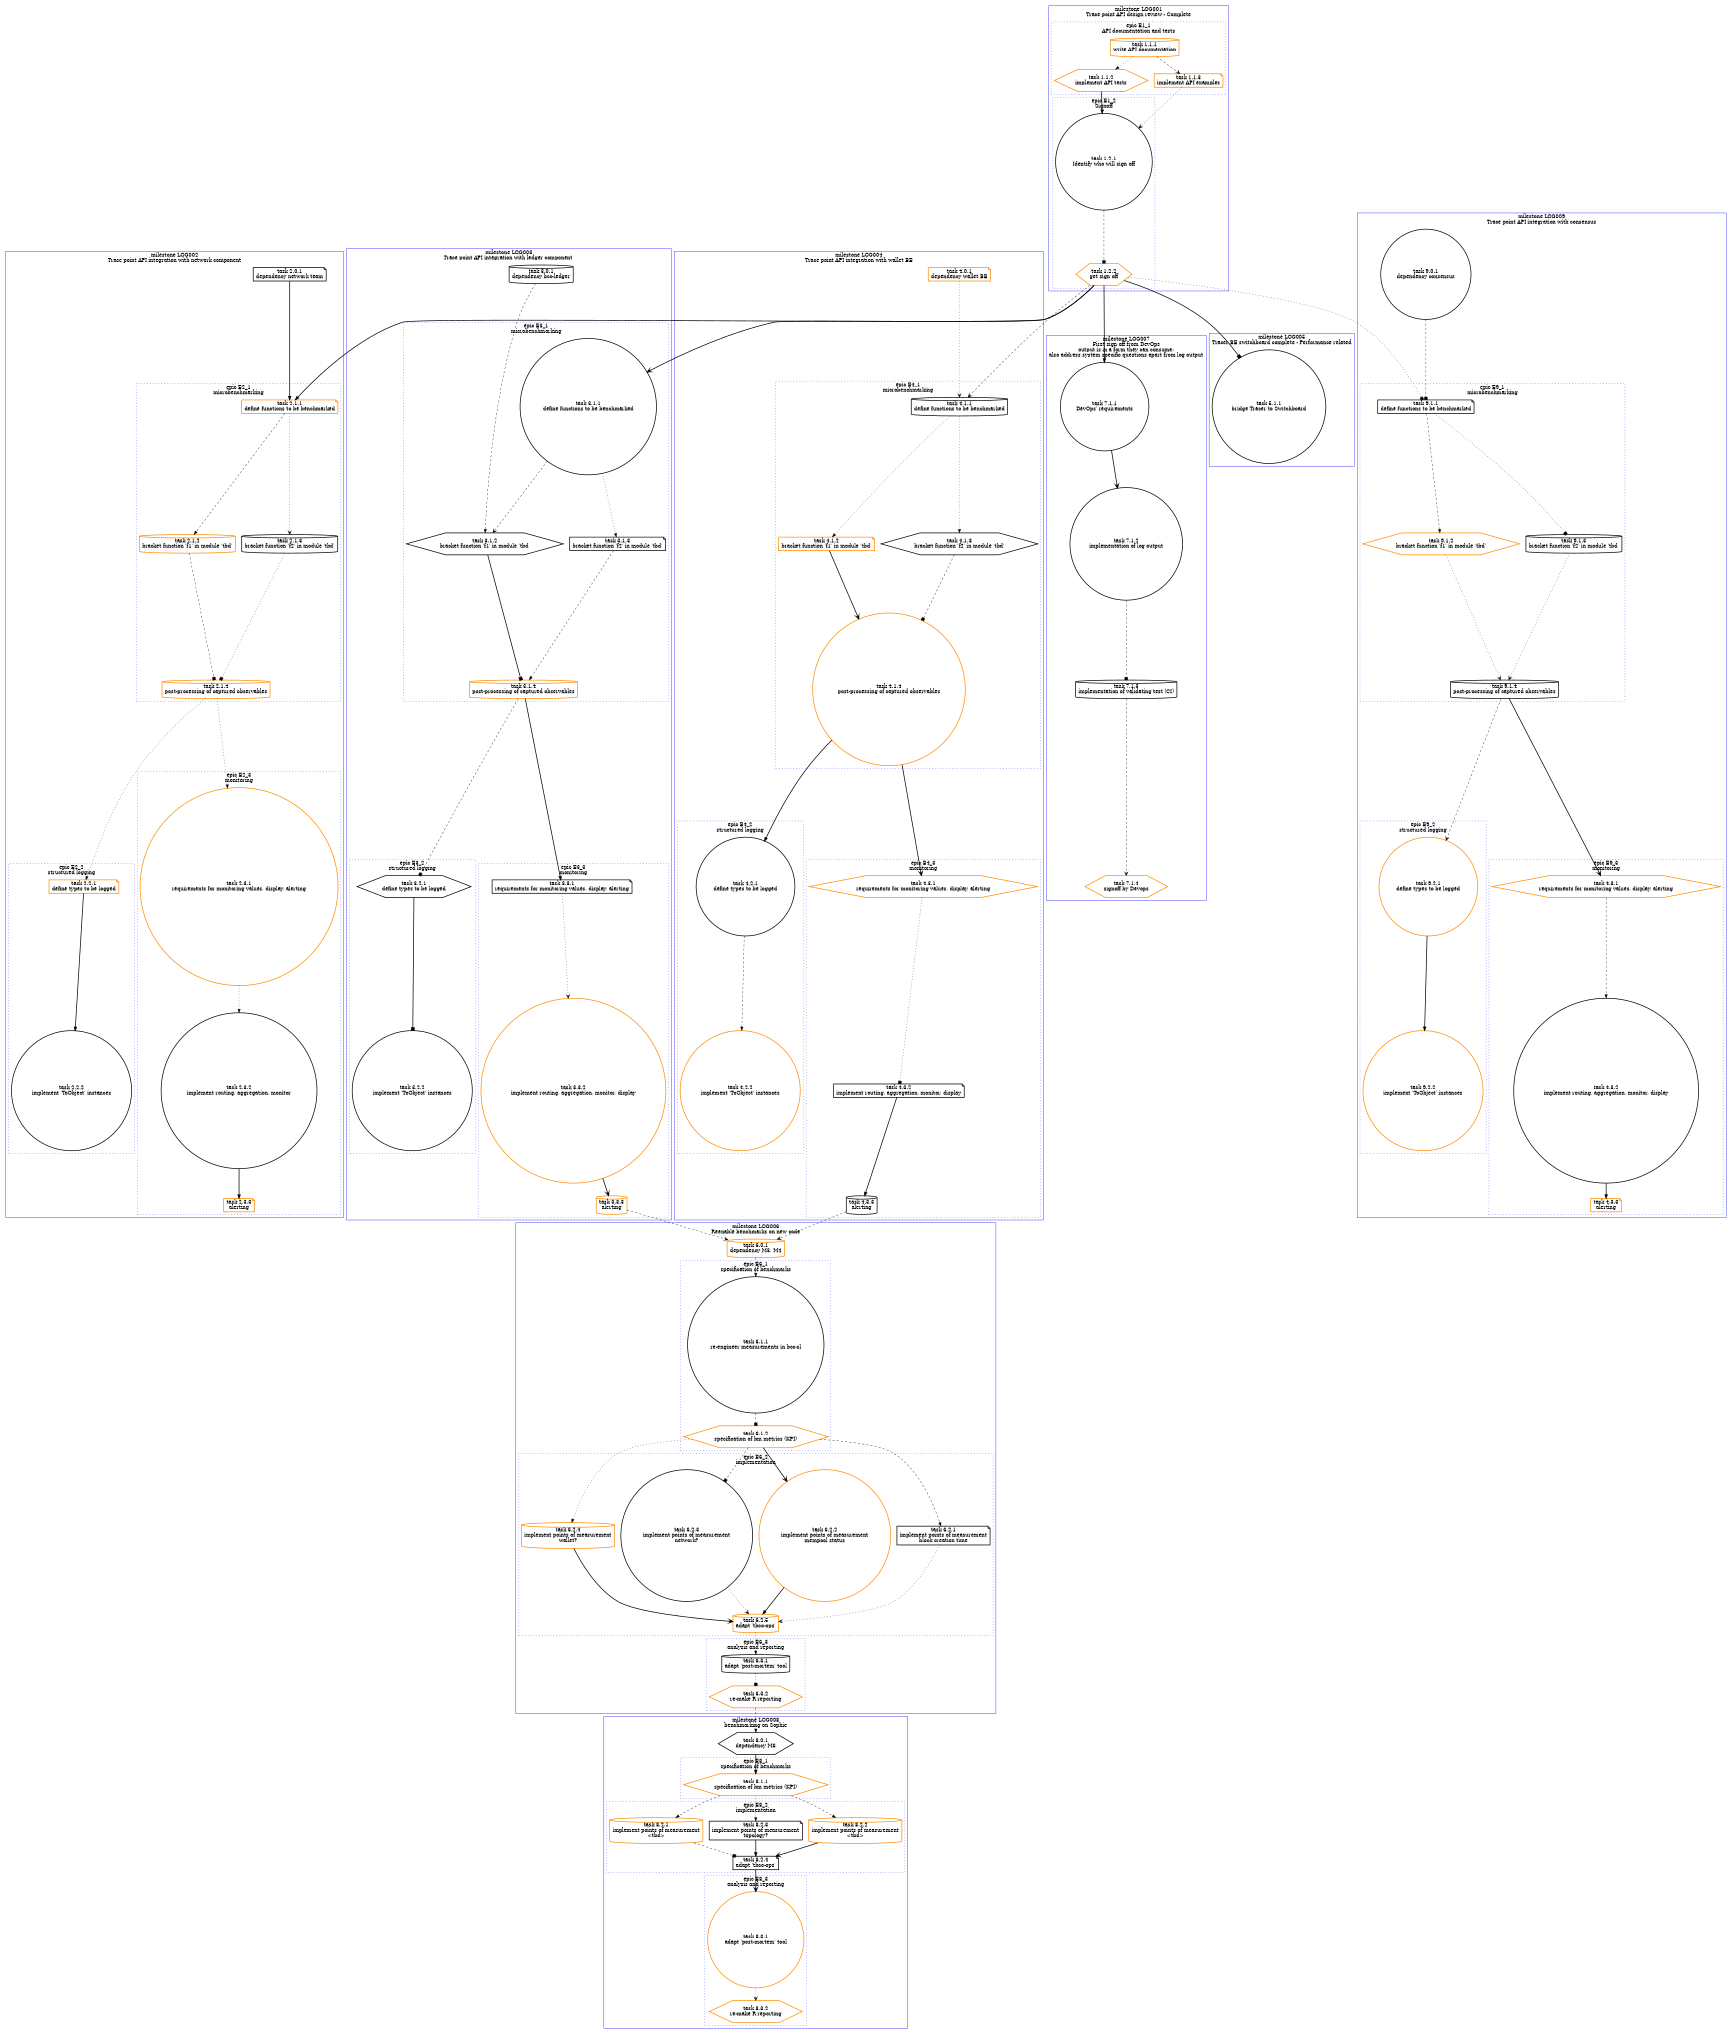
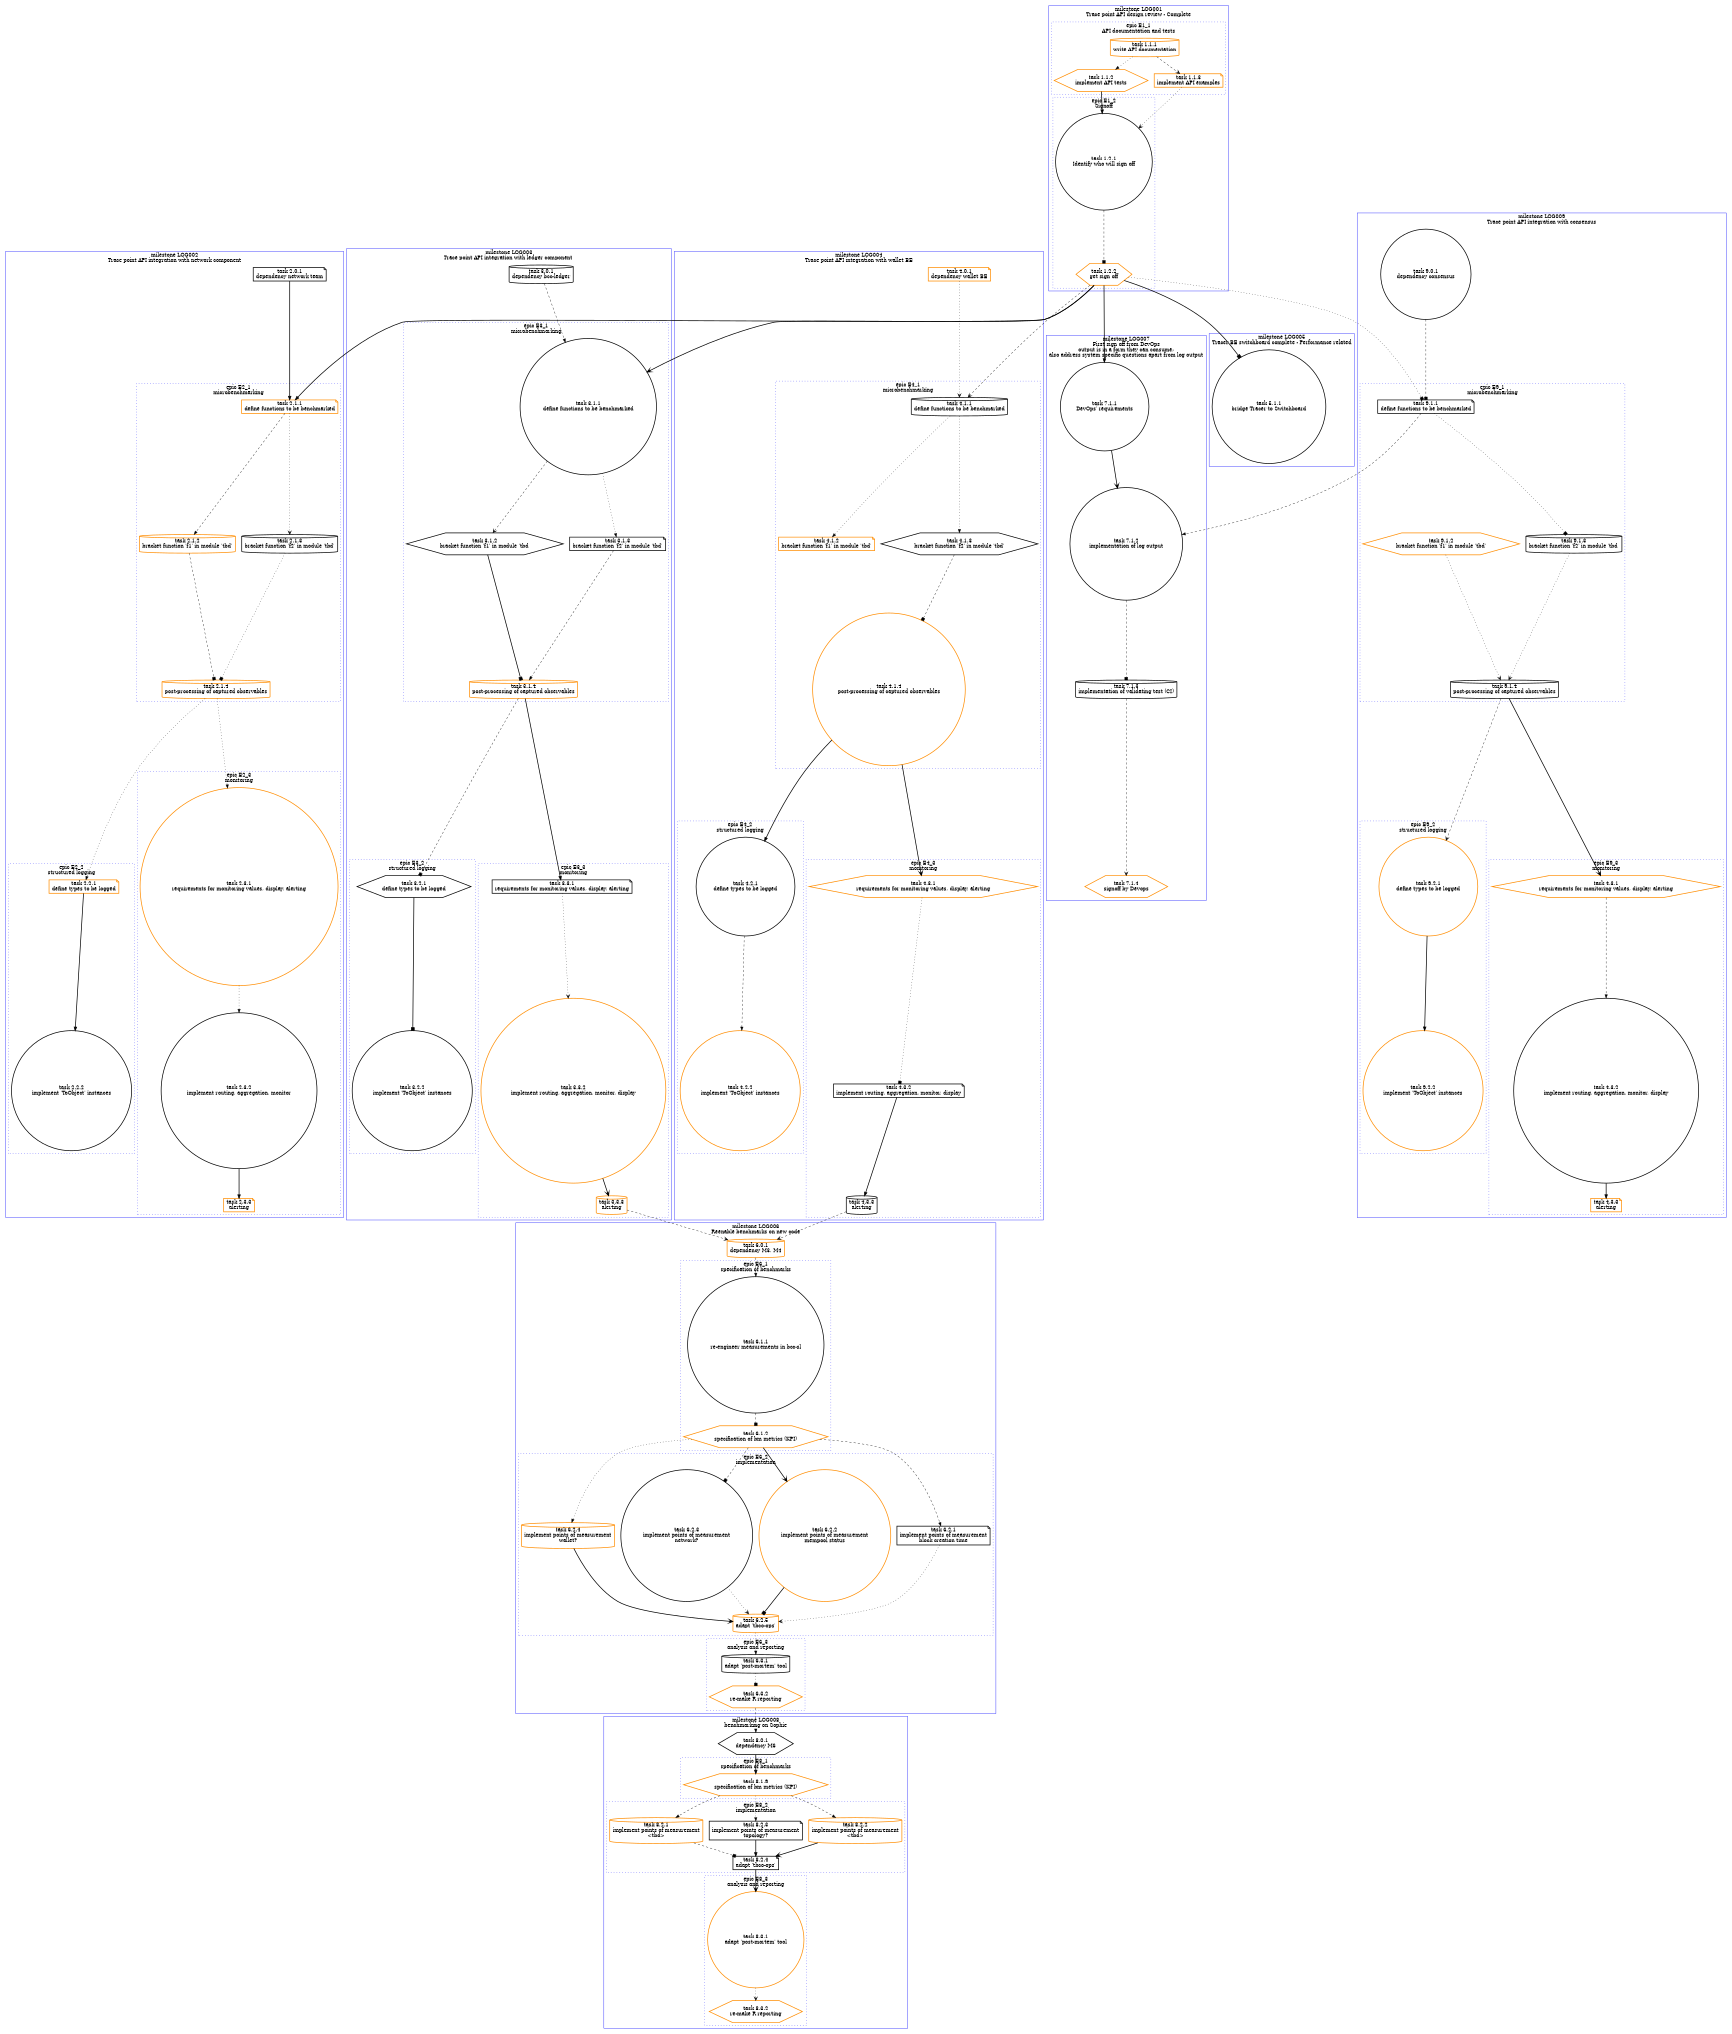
(498, 404) -> (554, 311)
(1433, 471) -> (1315, 495)
(843, 583) -> none
(775, 1599) -> (775, 1599)
(756, 1785) -> (756, 1785)
